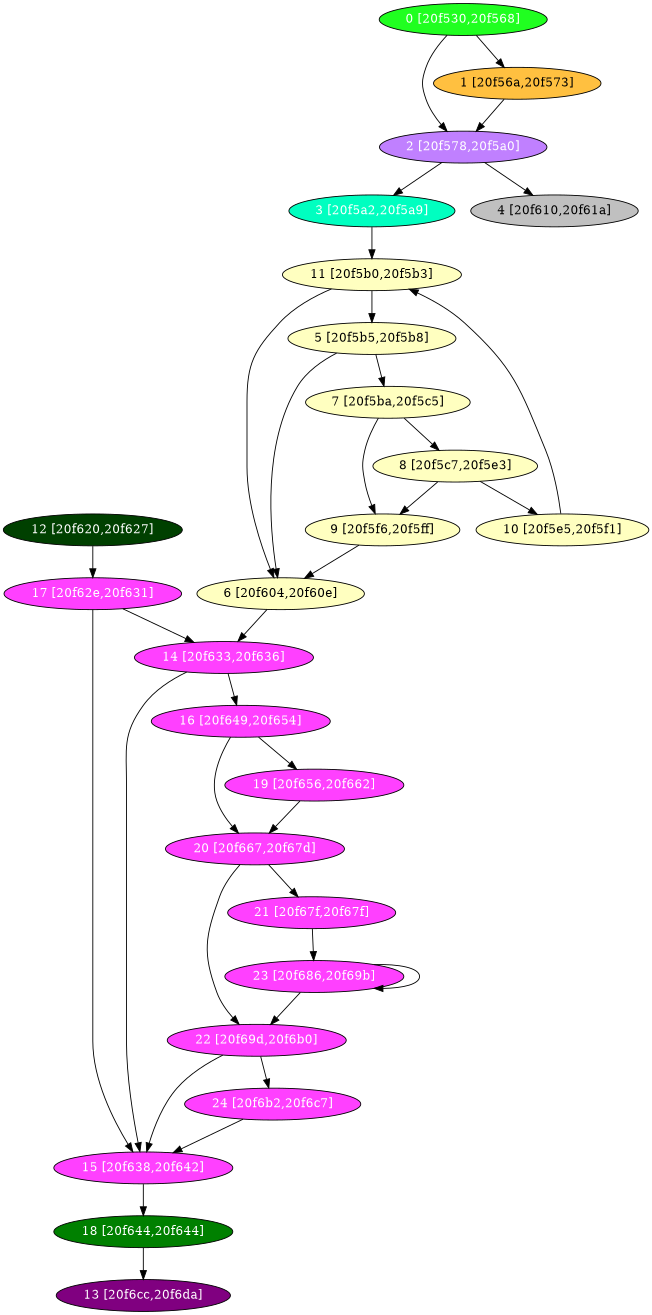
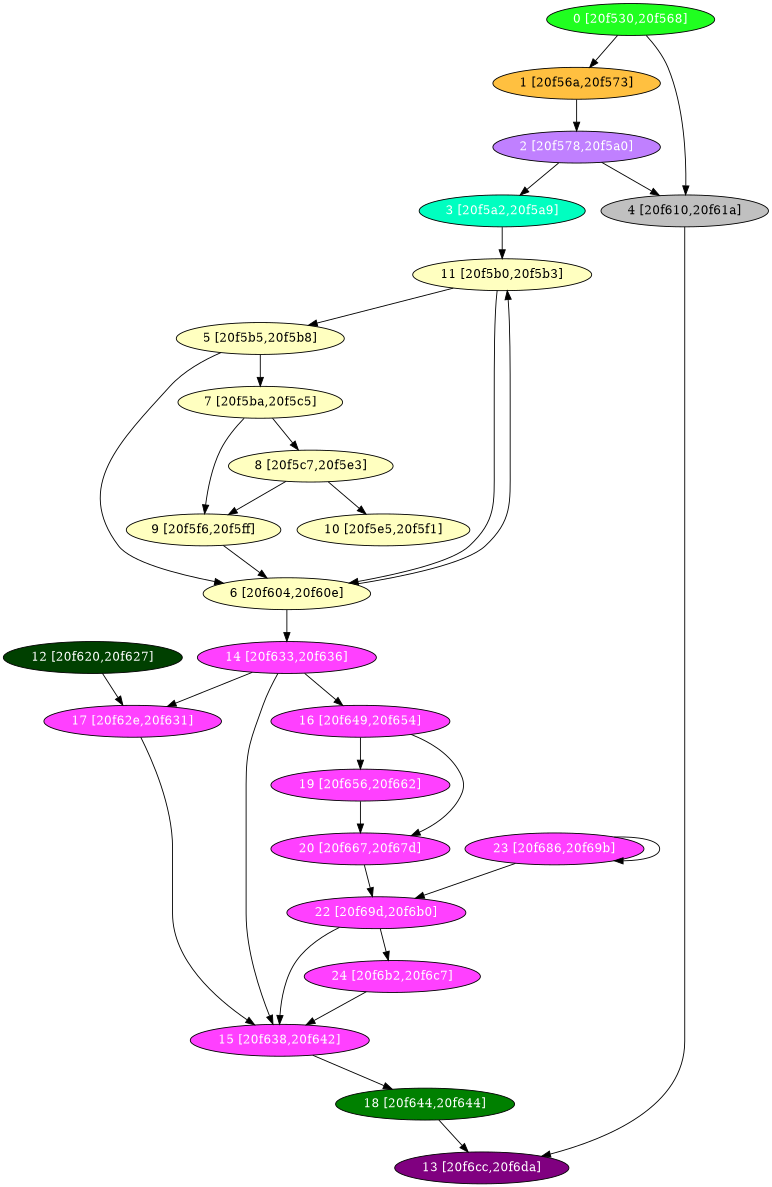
(423, 79) -> (679, 106)
(517, 385) -> (510, 495)
(154, 624) -> (214, 688)
none -> (685, 728)
(312, 913) -> none
